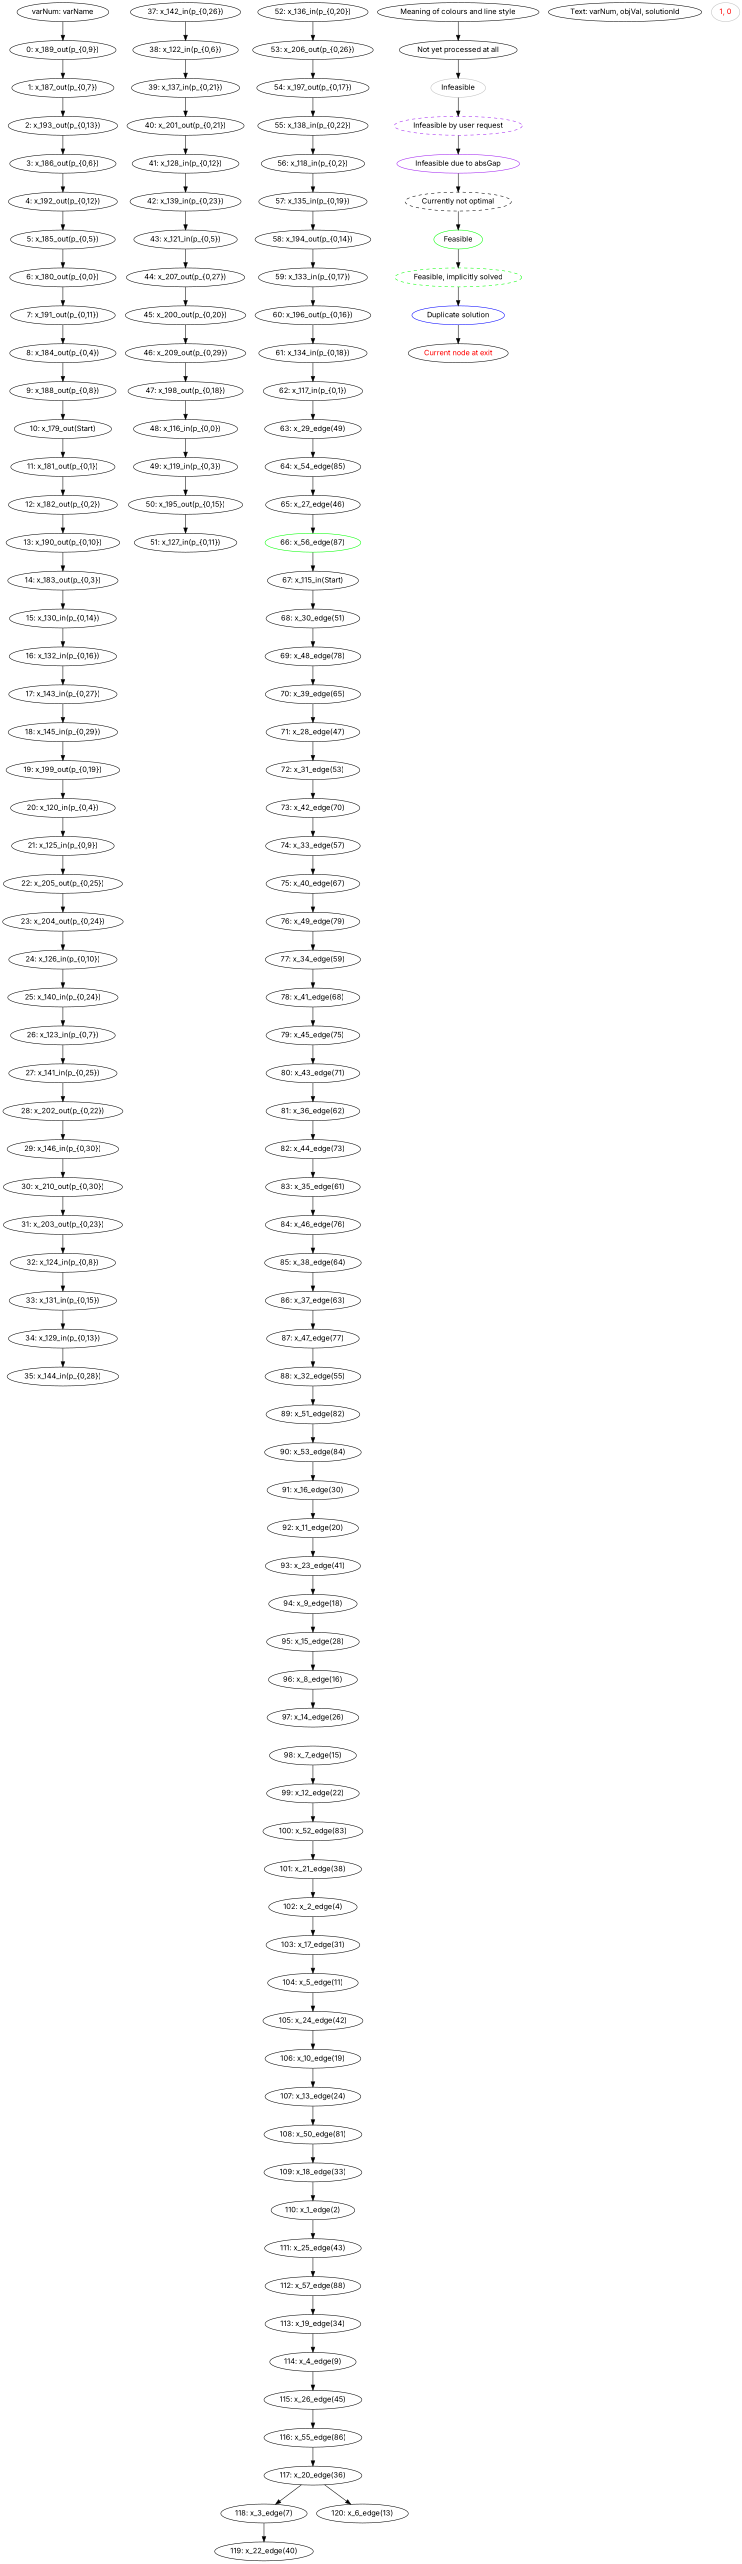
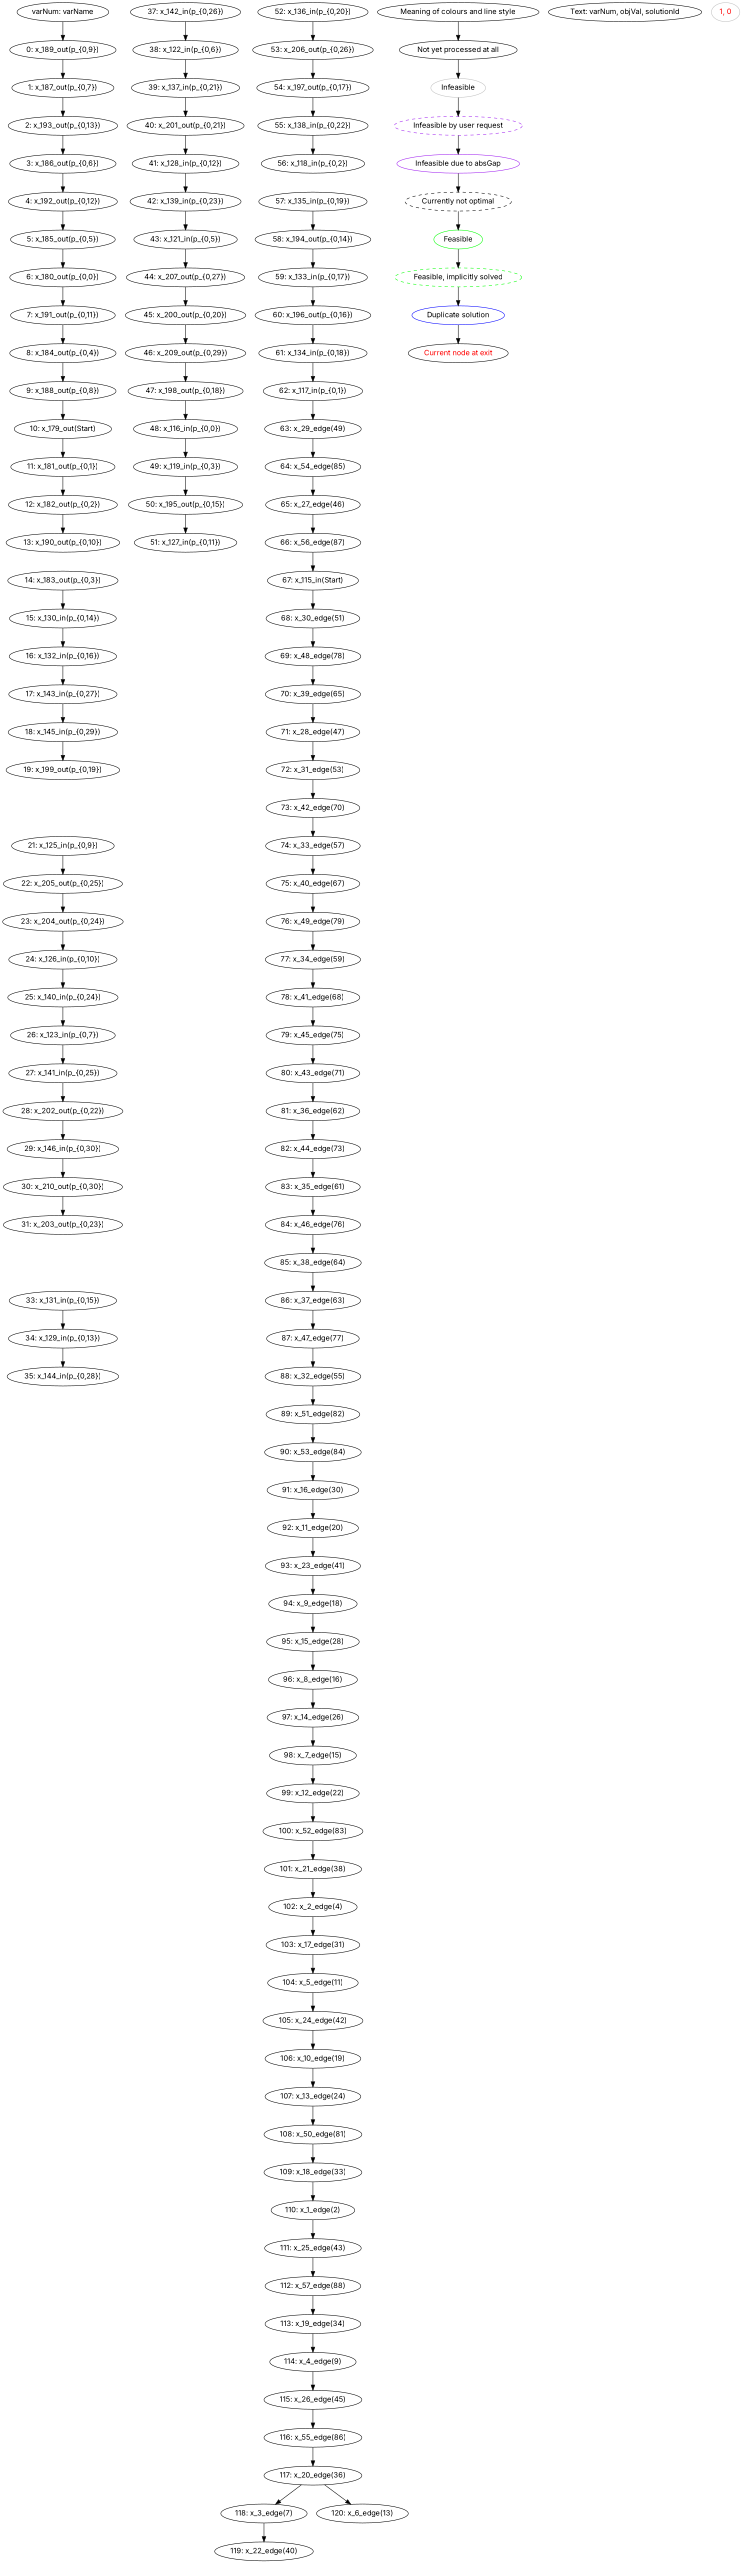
(313, 180) -> none
(313, 543) -> (313, 543)
(63, 559) -> none
(63, 808) -> none
(63, 1263) -> none
none -> (313, 1734)
